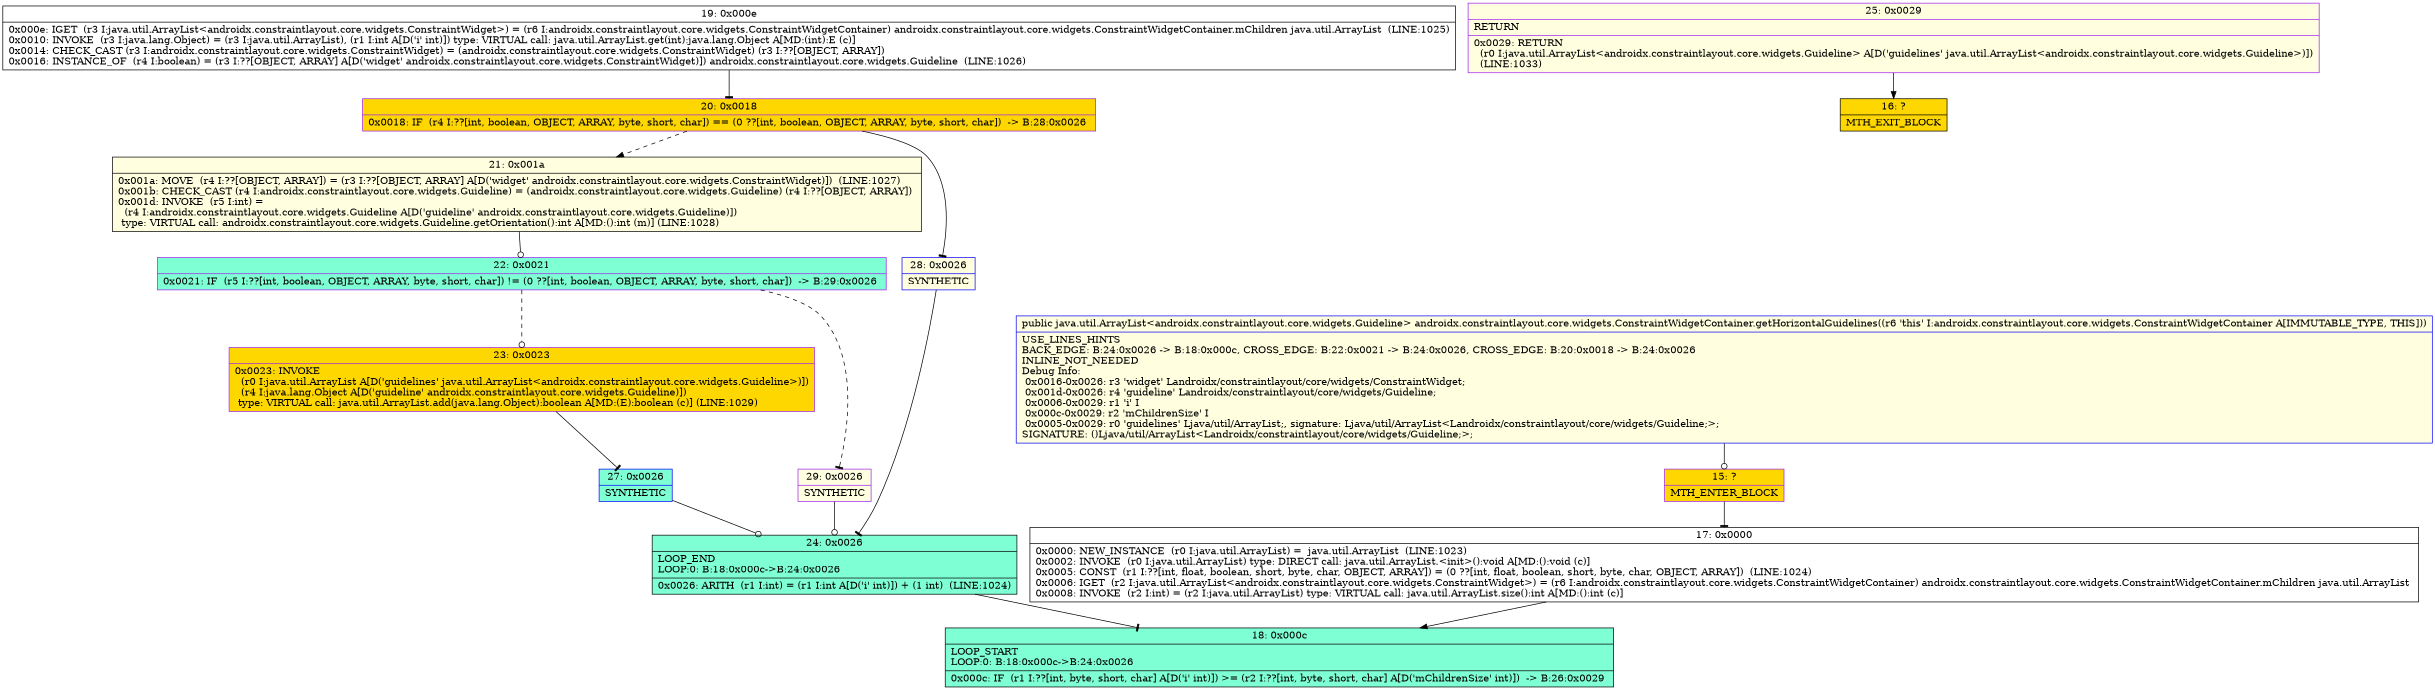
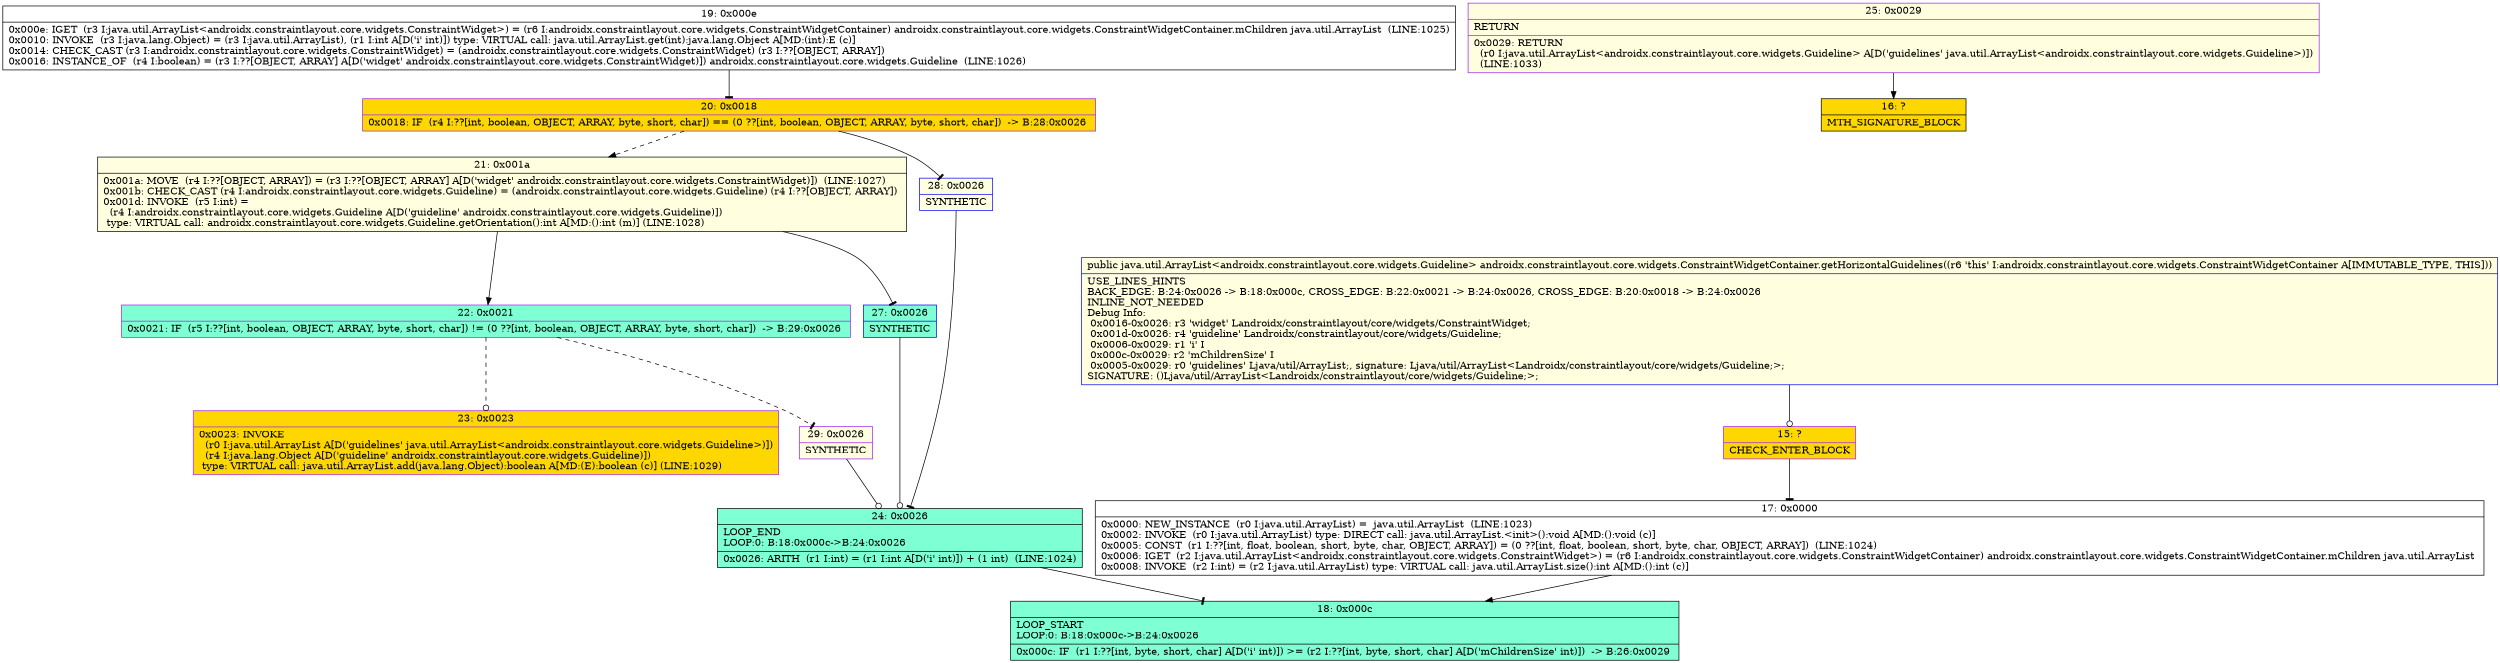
(1894, 123) -> (1894, 123)
(520, 242) -> (493, 265)
(586, 439) -> (847, 252)
(1724, 493) -> (1790, 450)
